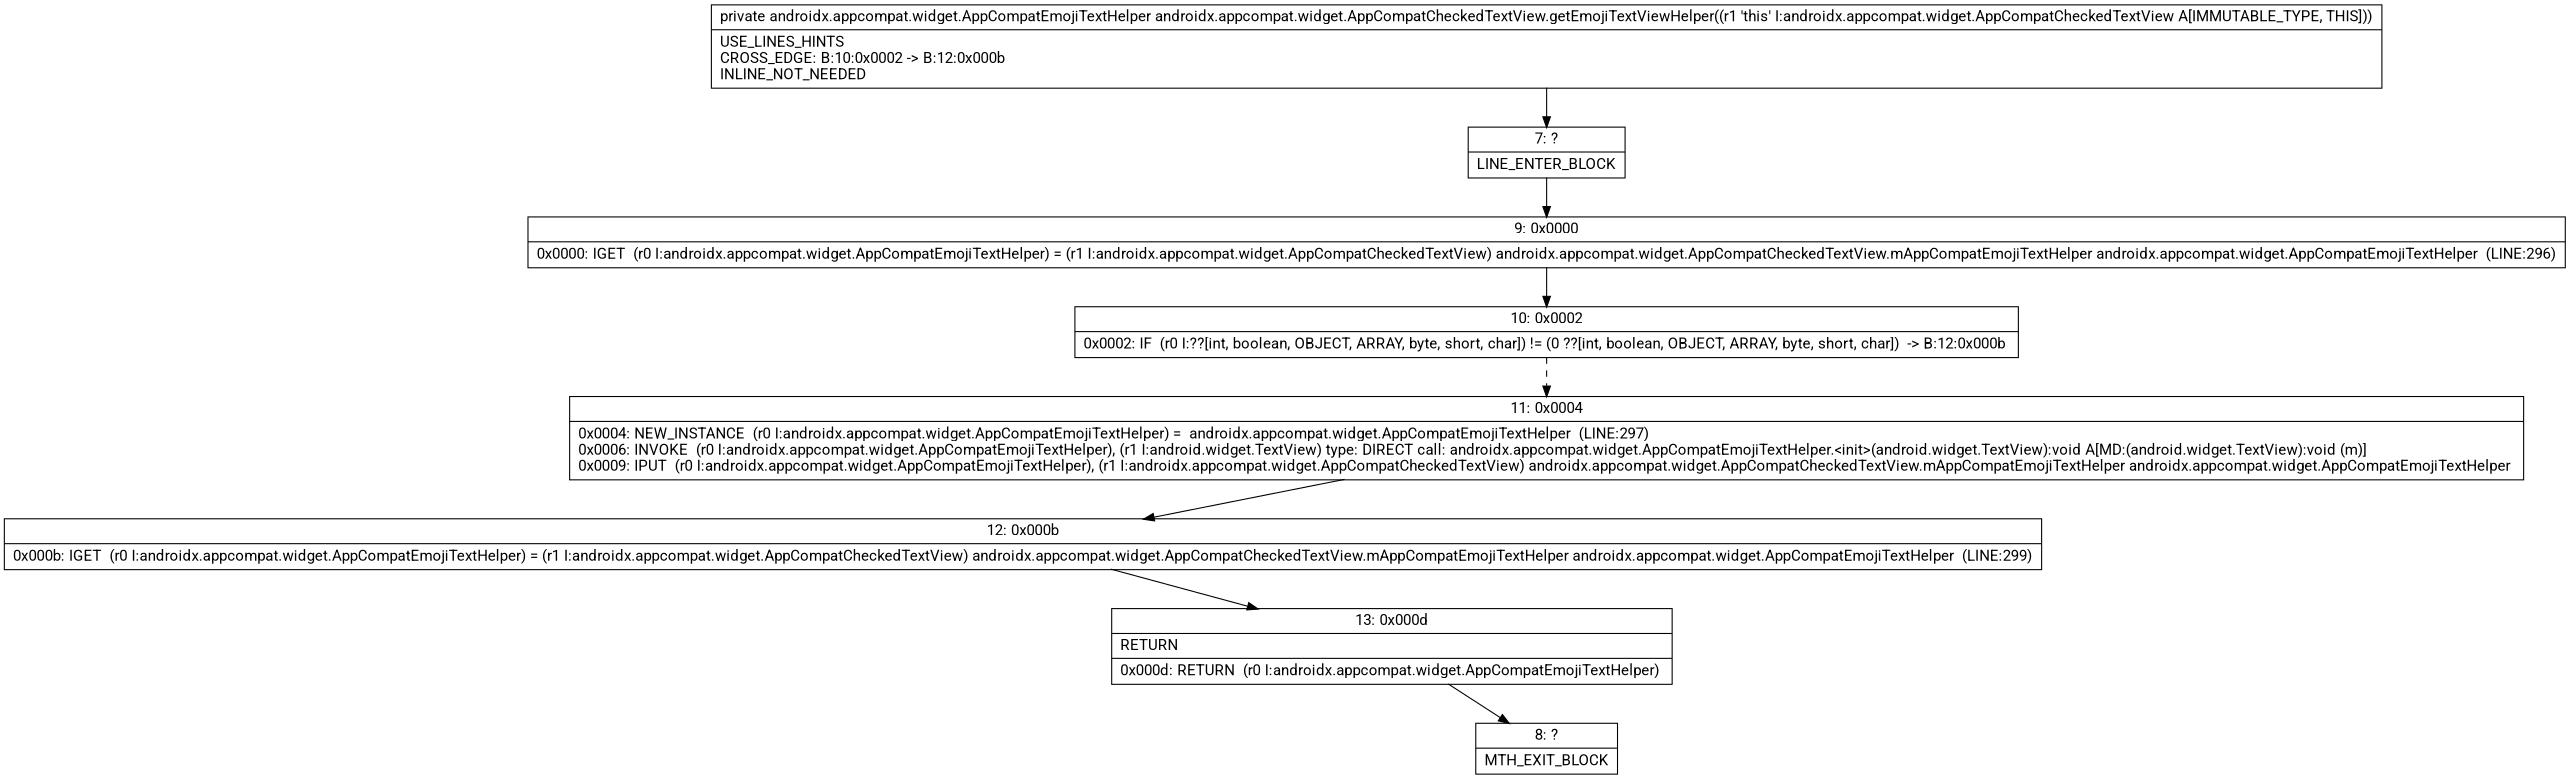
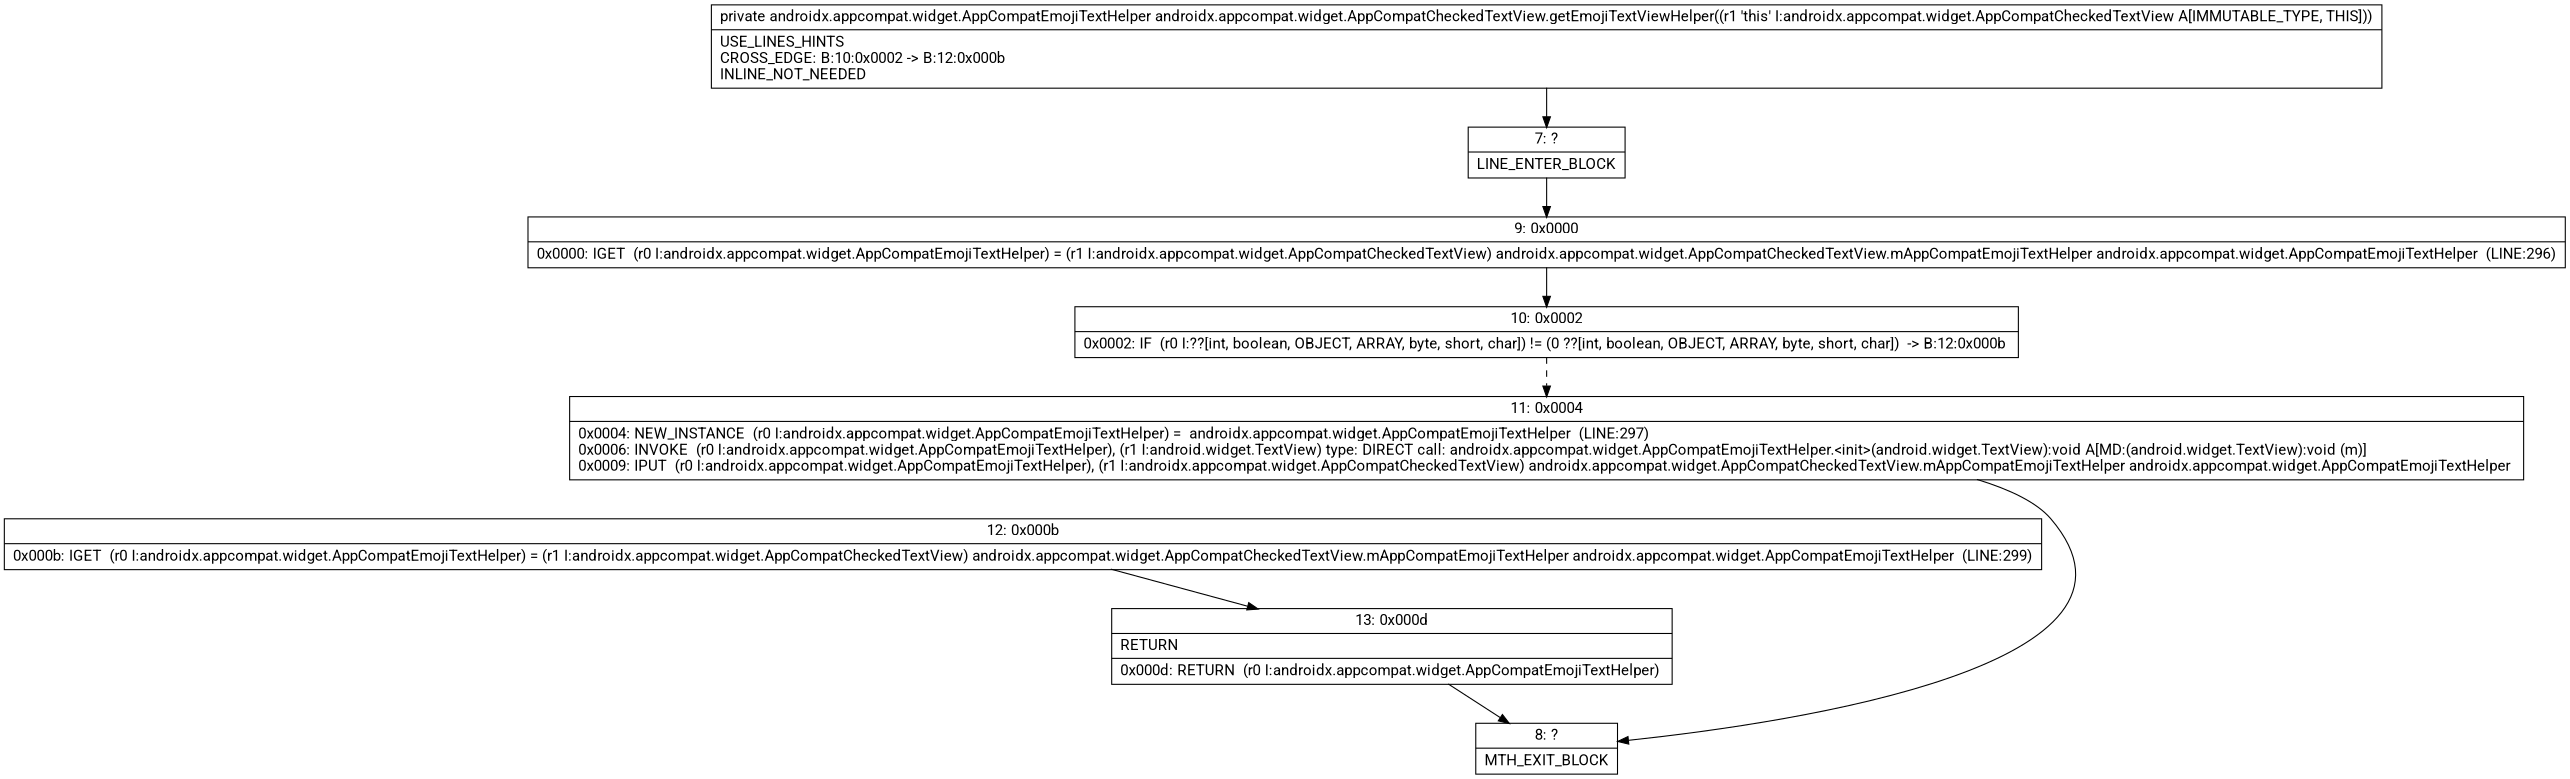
(1249, 498) -> (1944, 679)
